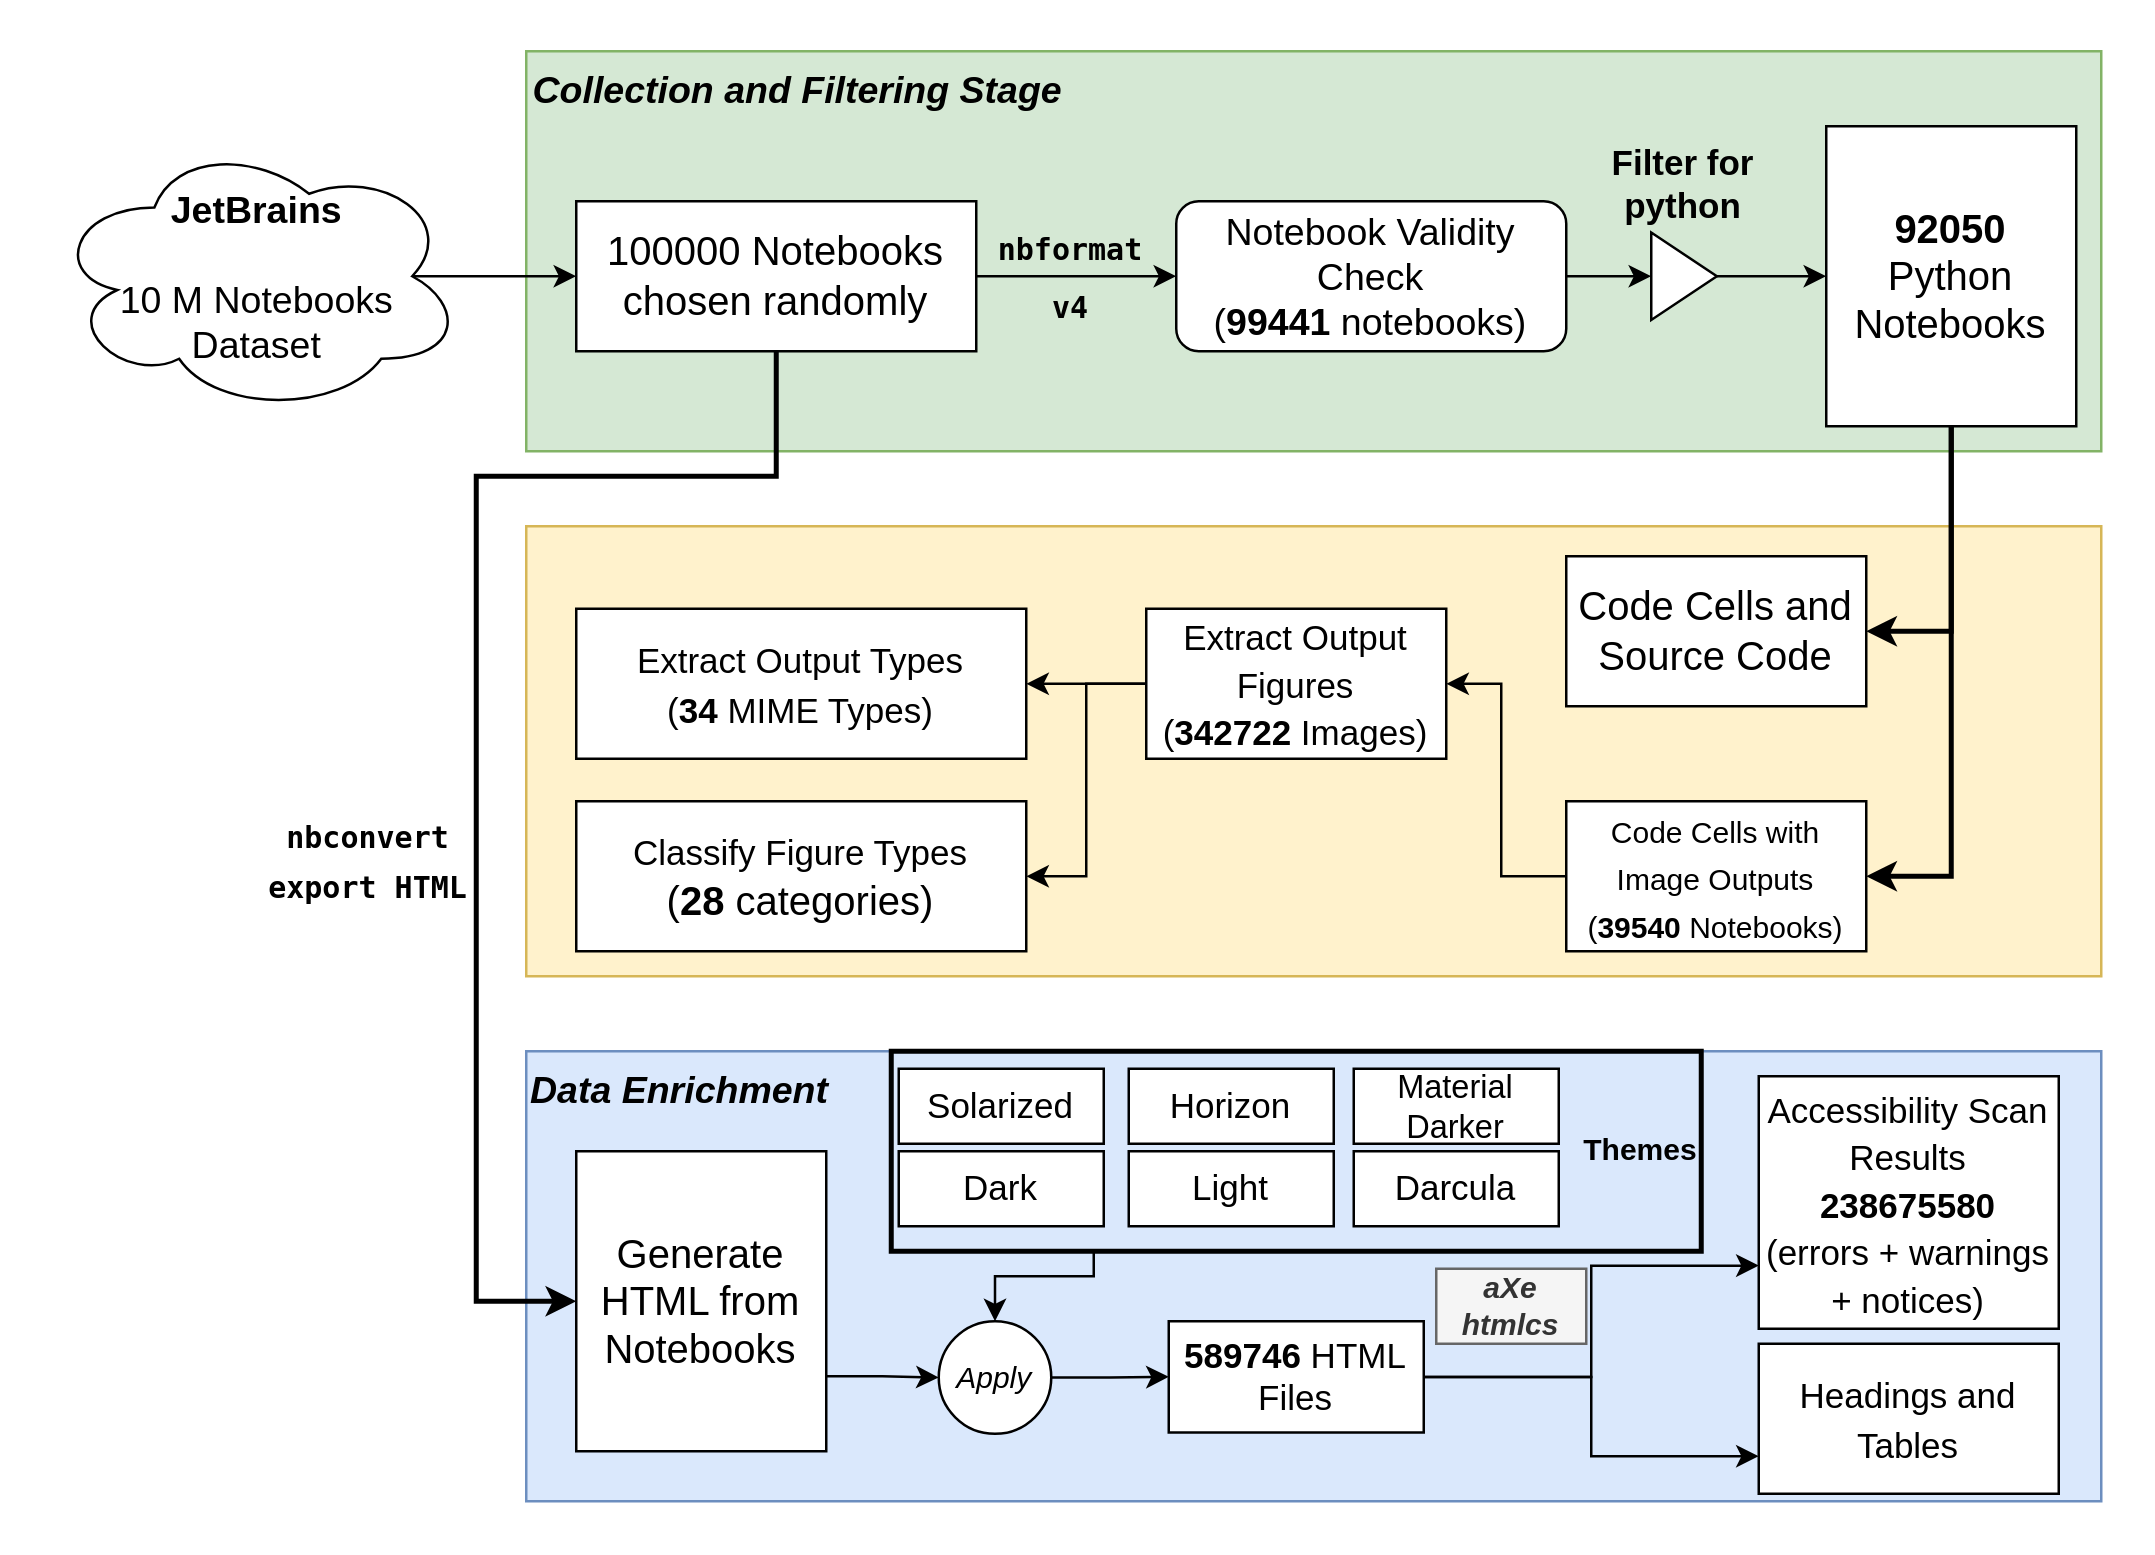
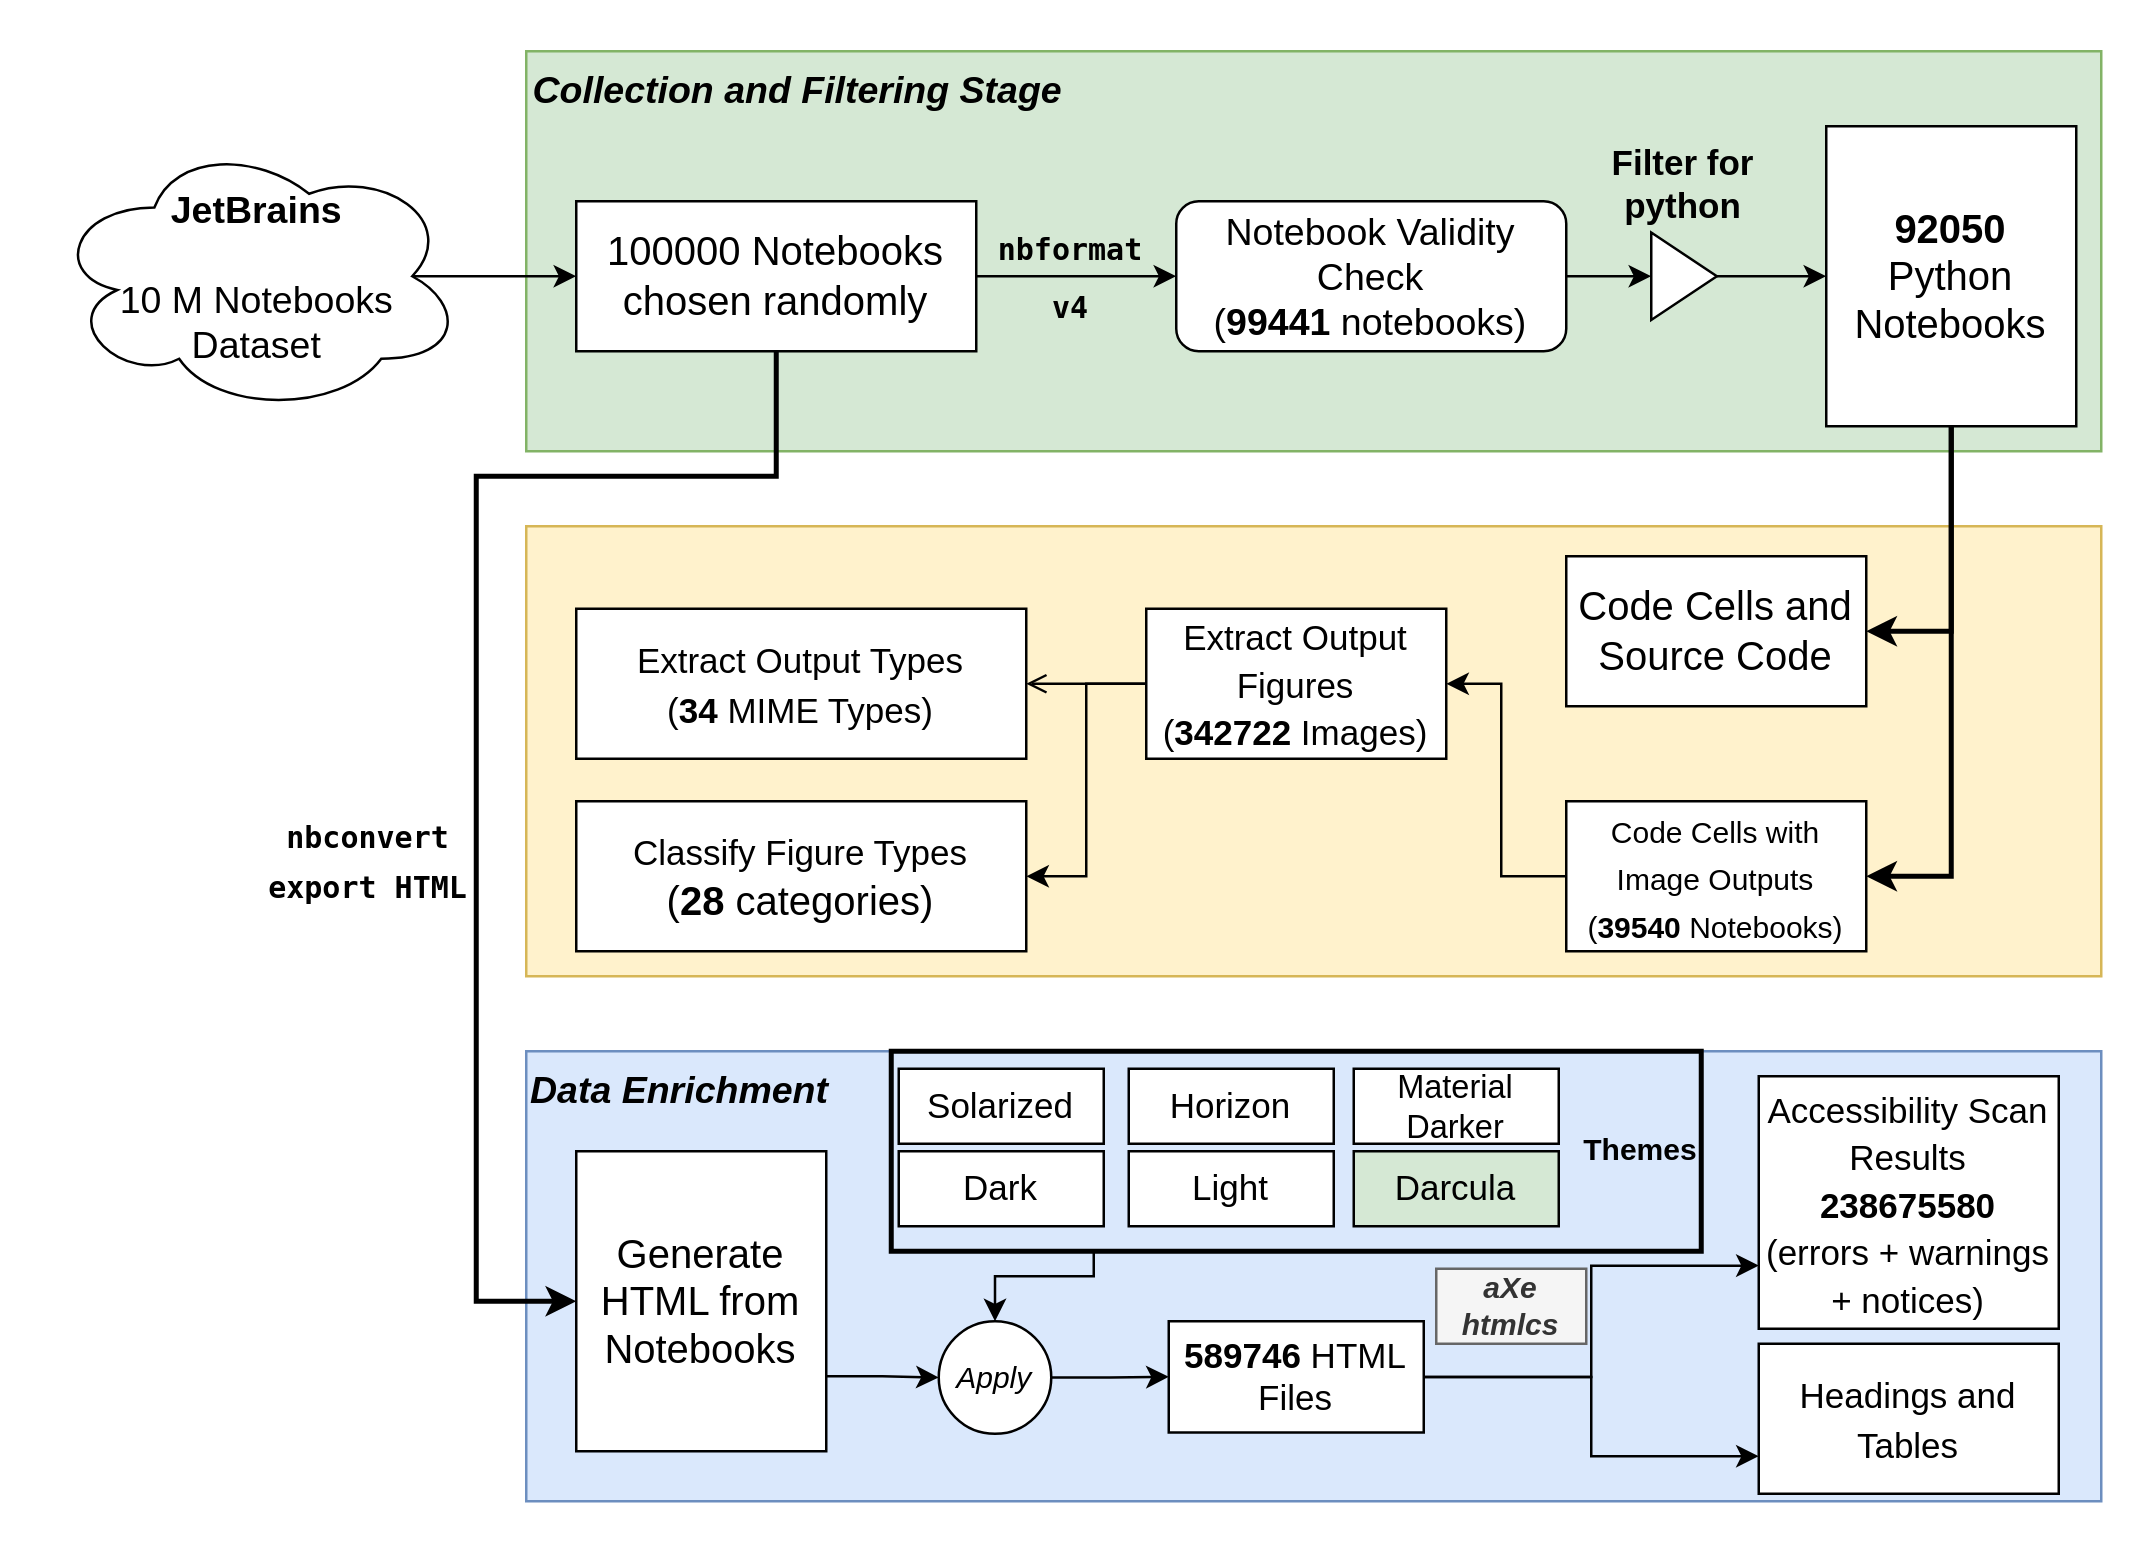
(1044, 684) -> (1040, 684)
(1456, 1189) -> (1456, 1189)
